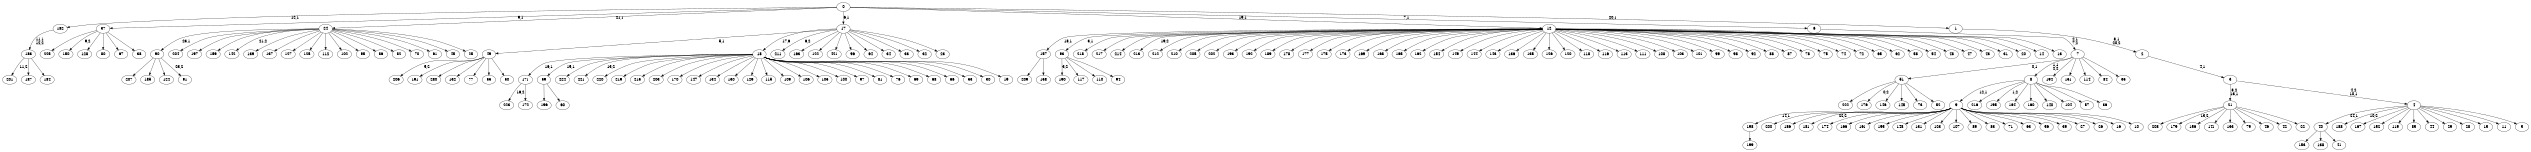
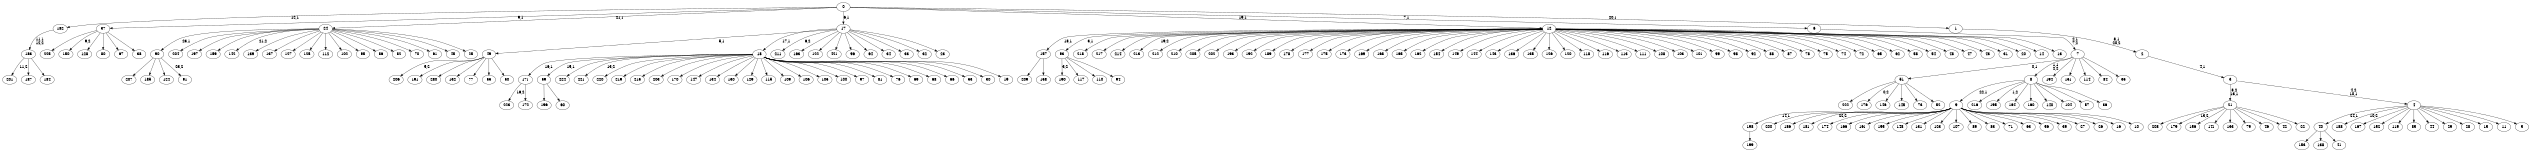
(786, 42) -> (786, 42)
(1983, 92) -> (1983, 92)
